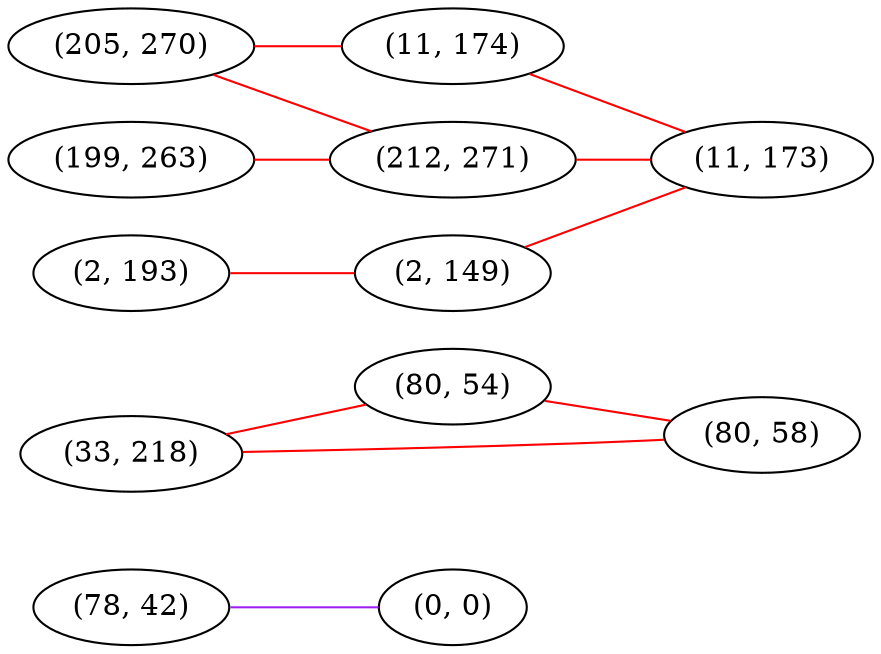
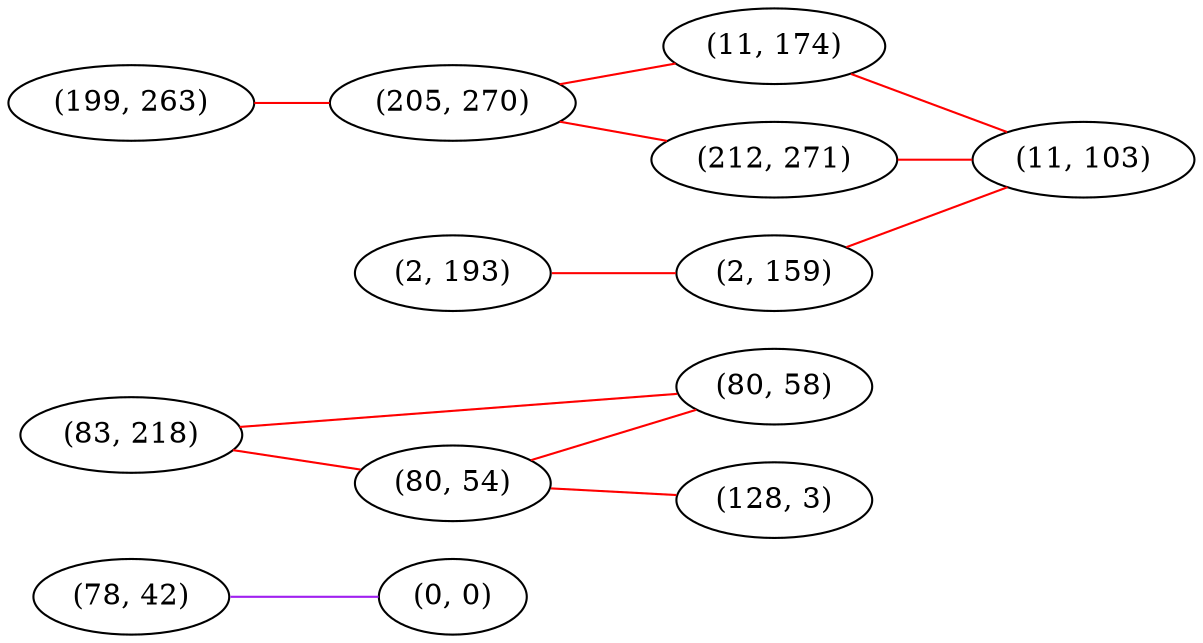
(292, 160) -> (292, 103)
(762, 160) -> (1083, 160)
(453, 273) -> (774, 273)
(131, 454) -> (131, 435)
none -> (774, 500)
